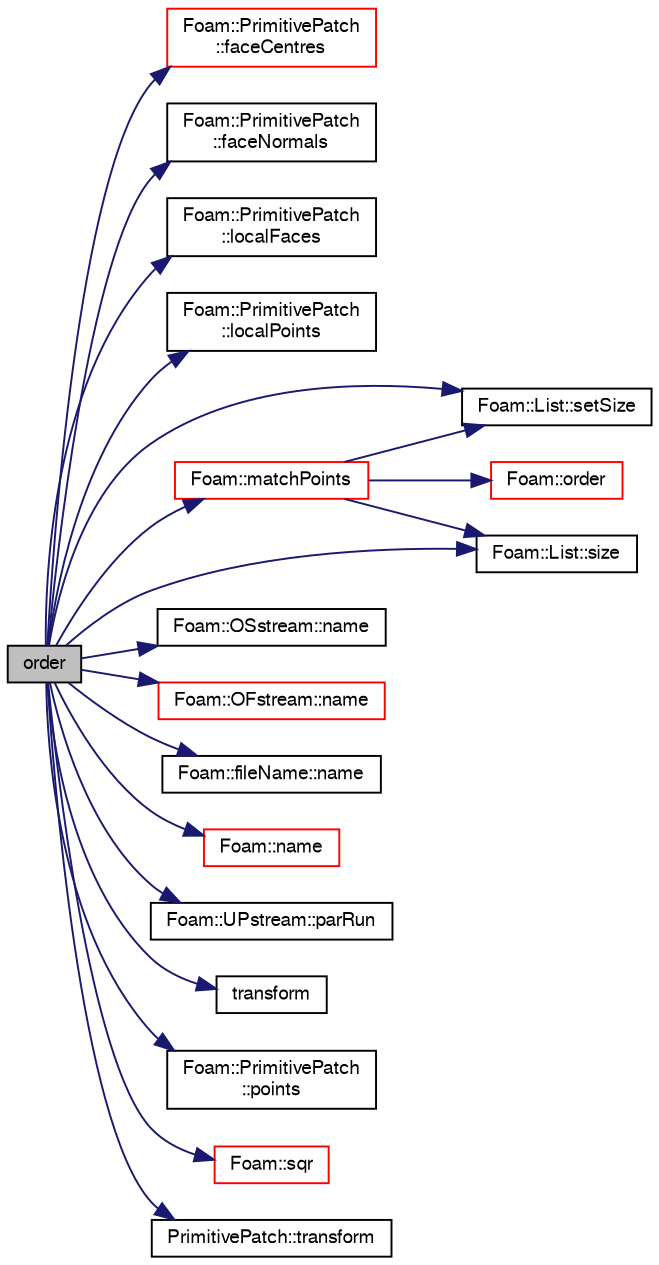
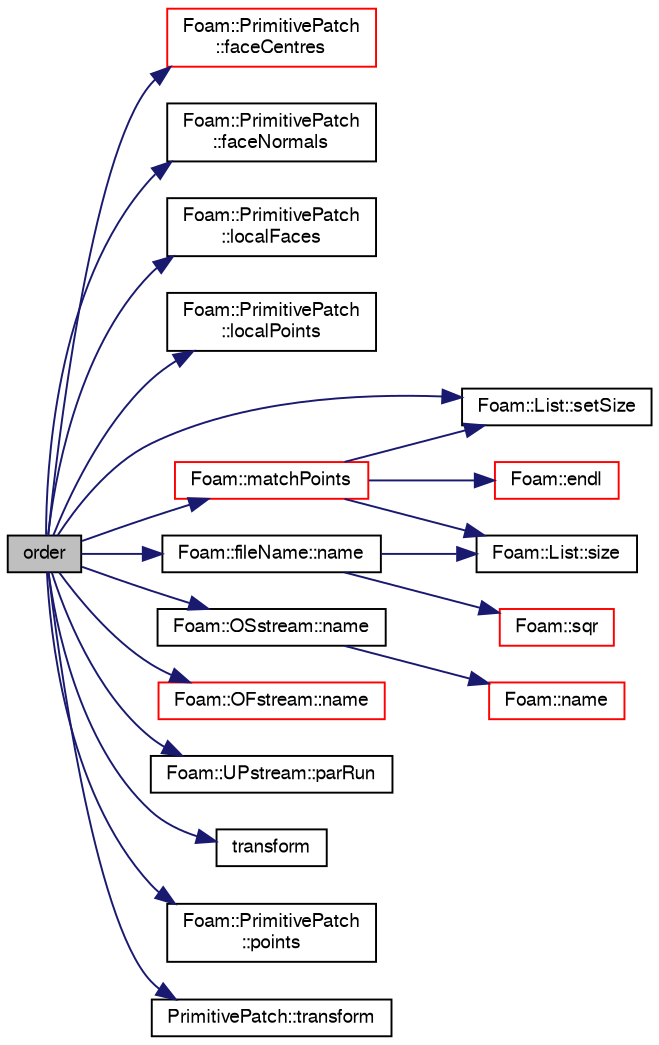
(557, 480) -> (557, 480)
(252, 564) -> (419, 554)
(107, 768) -> (407, 662)
(90, 962) -> (412, 590)
